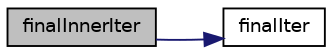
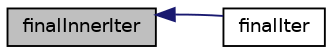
(180, 40) -> (199, 15)
